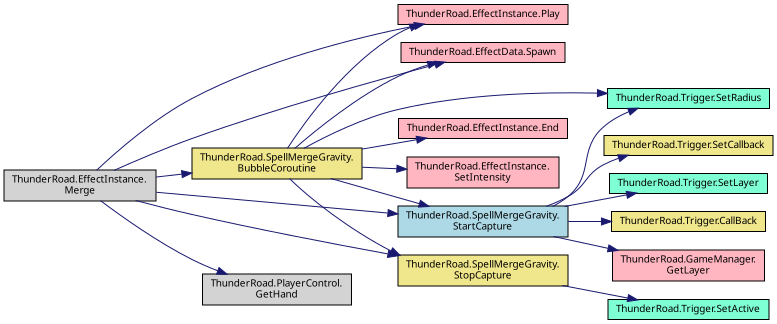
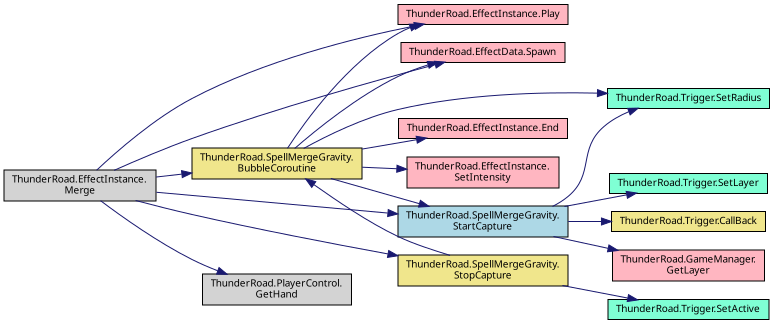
(688, 146) -> none
(338, 218) -> (379, 226)
